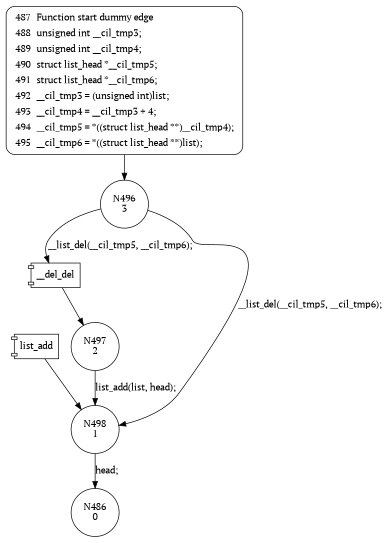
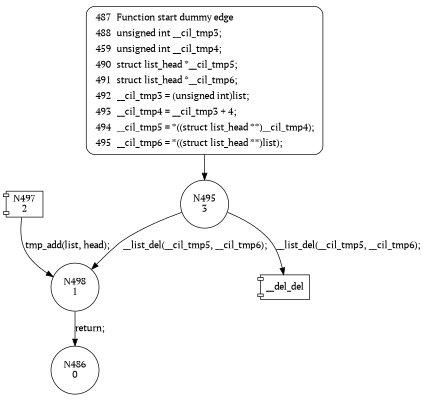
(23, 49) -> (103, 49)
(124, 204) -> (205, 204)
(71, 303) -> none
(36, 346) -> none
(95, 346) -> (25, 204)
(136, 388) -> (68, 246)
(107, 471) -> (90, 329)
